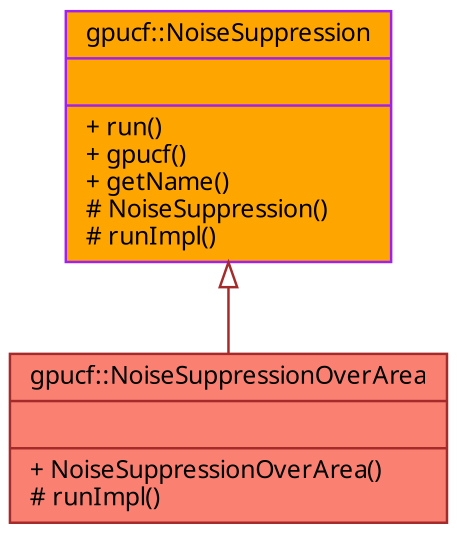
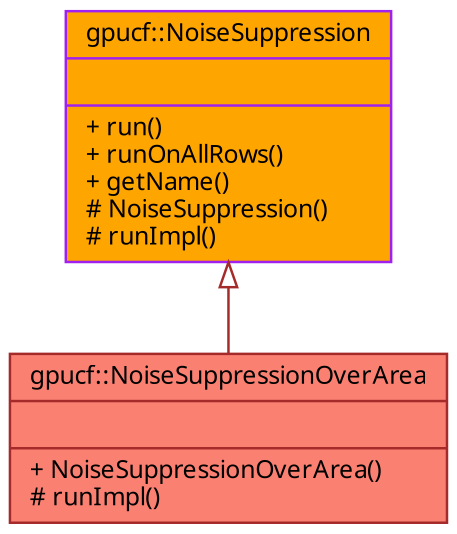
(137, 155) -> (185, 155)
